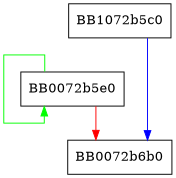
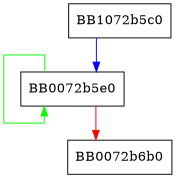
(148, 84) -> (96, 50)
